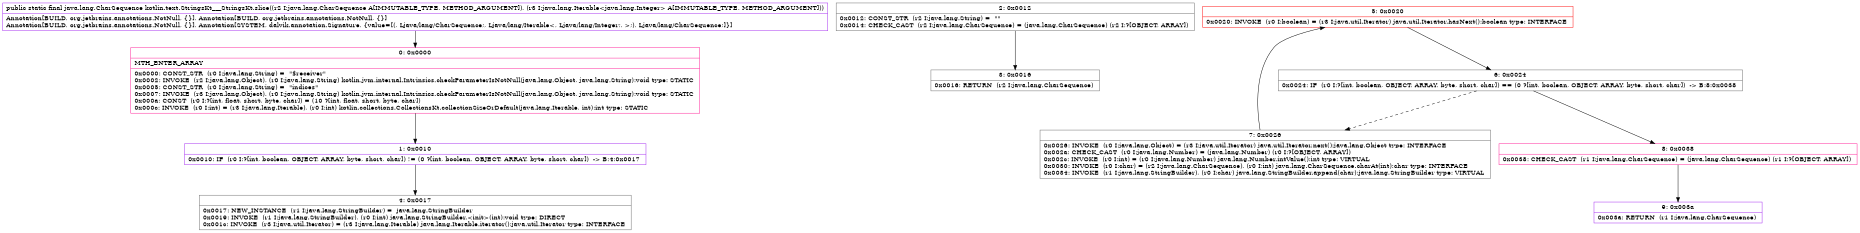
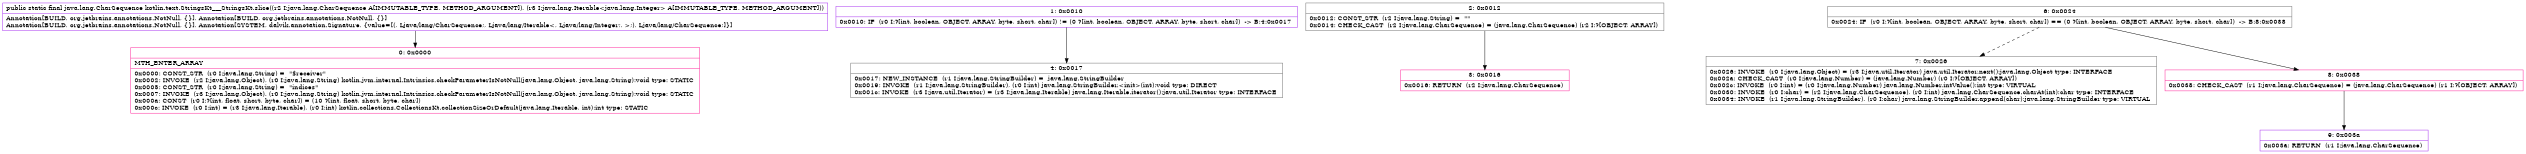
(1388, 17) -> none
(1015, 80) -> (1485, 80)
(415, 126) -> none
